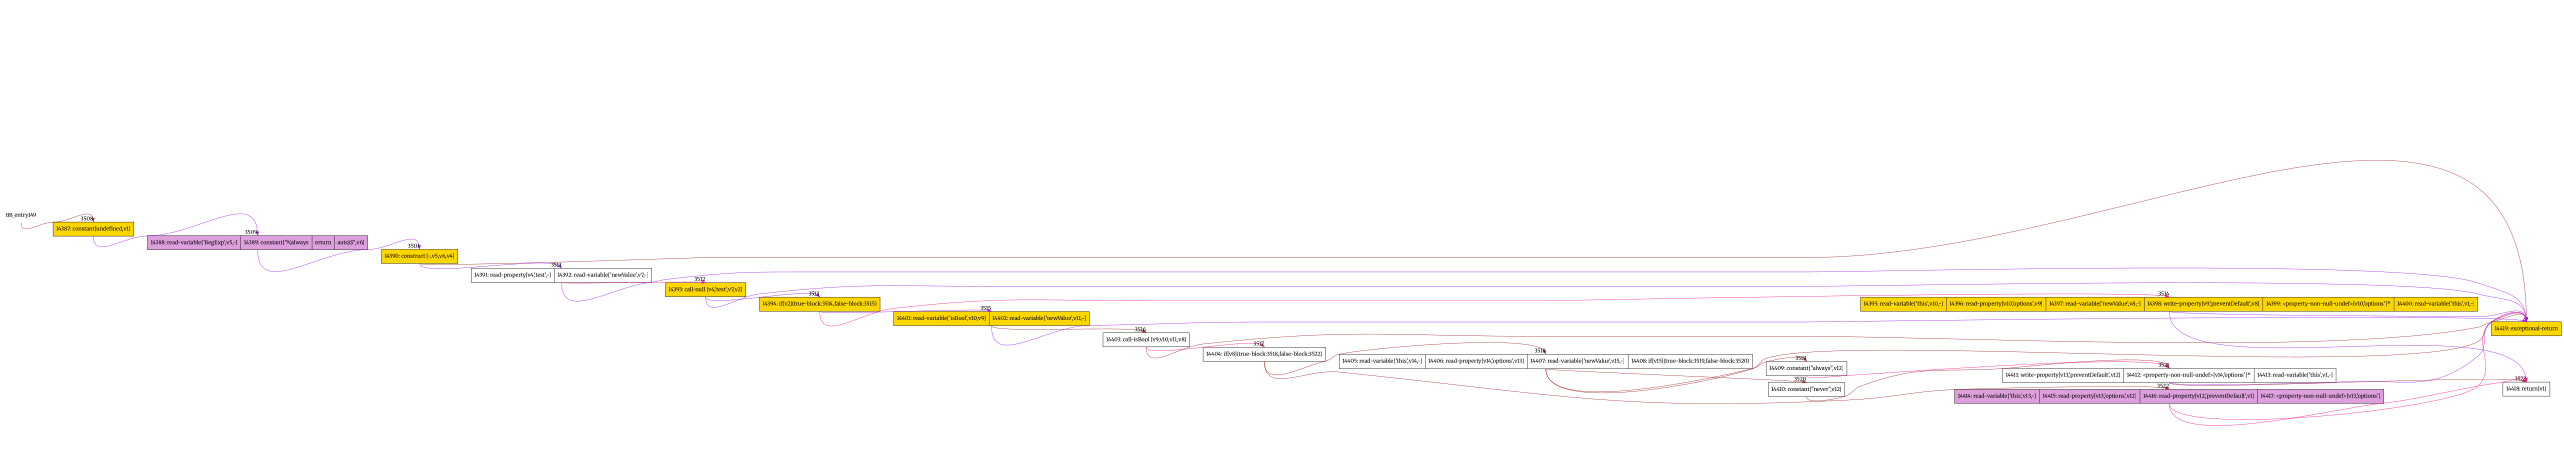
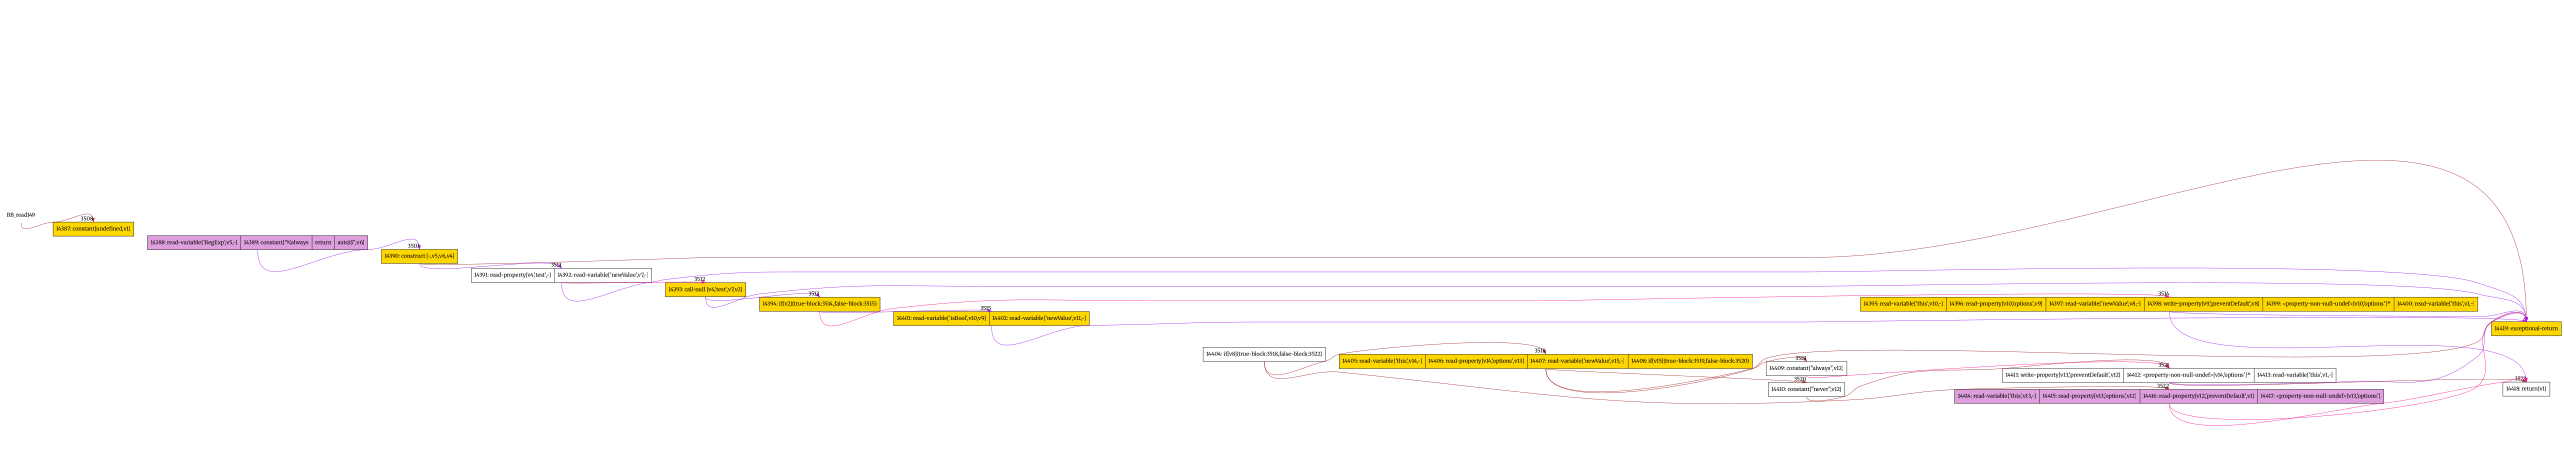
(21, 215) -> (21, 215)
(178, 231) -> none
(1146, 340) -> none
(1546, 361) -> (1546, 361)
